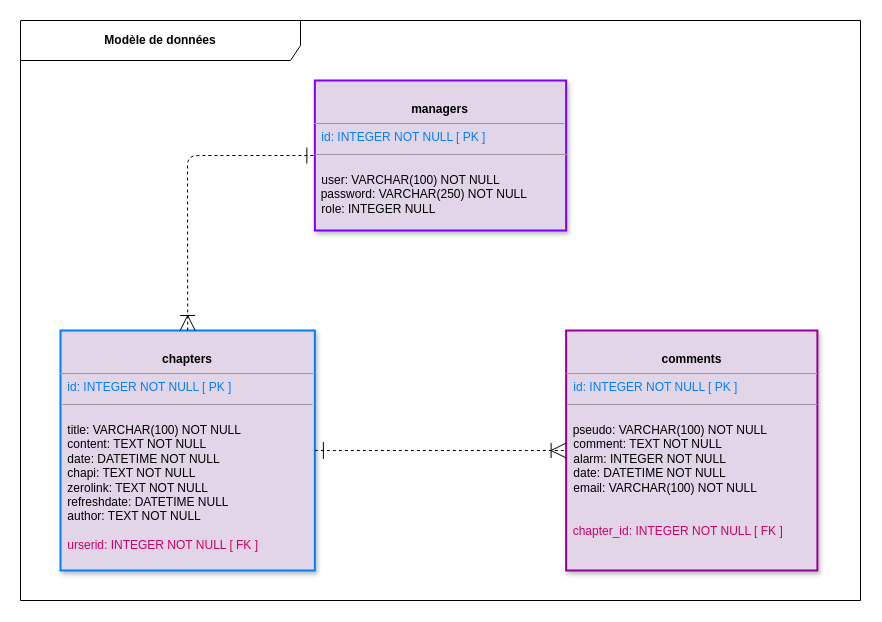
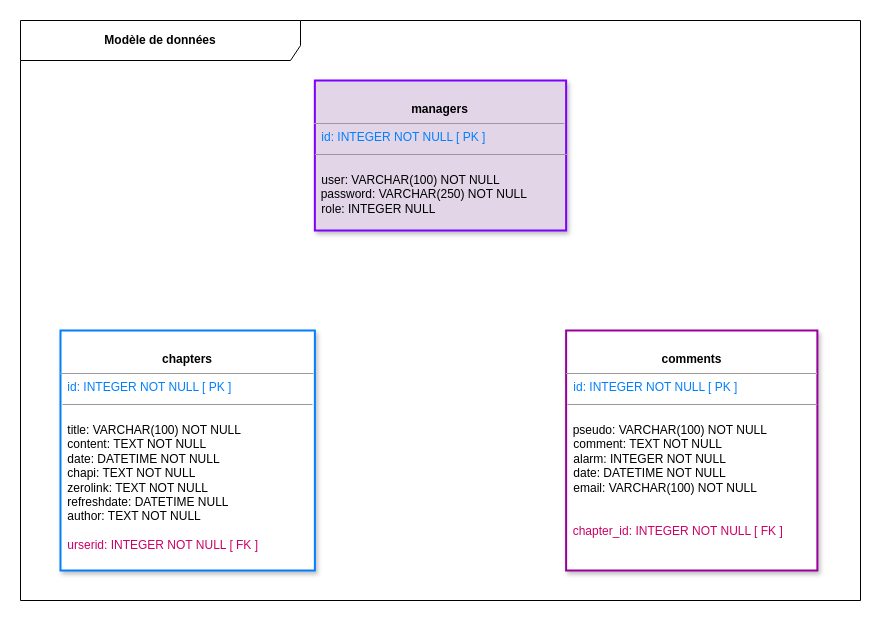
(188, 186) -> none
(188, 451) -> (188, 451)
(440, 451) -> none
(692, 451) -> (692, 451)
